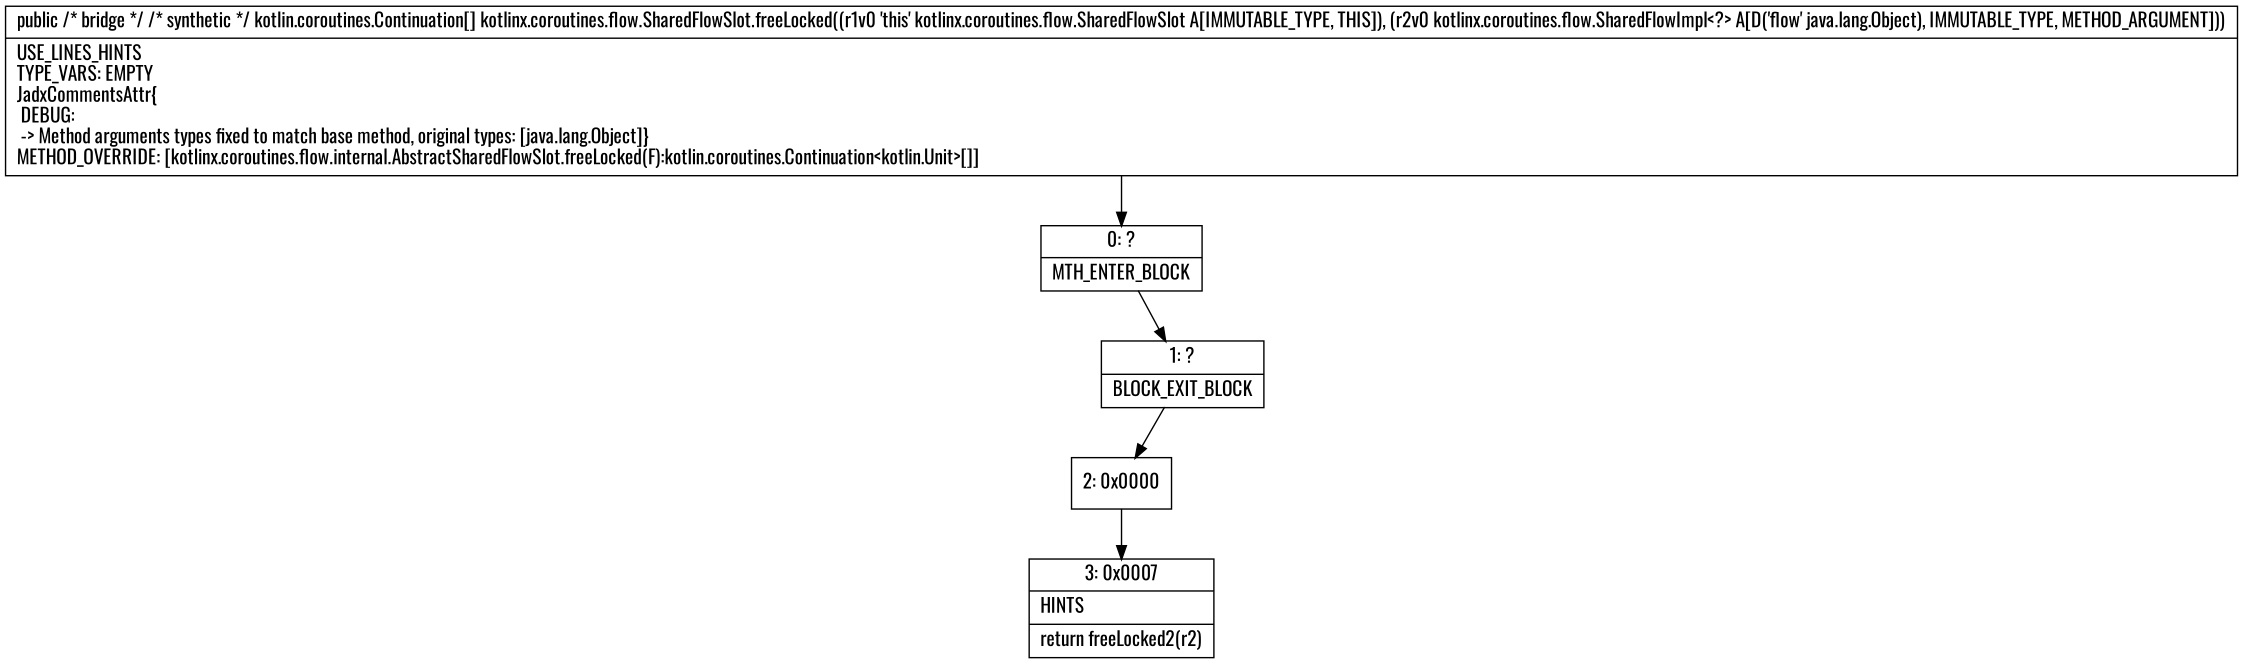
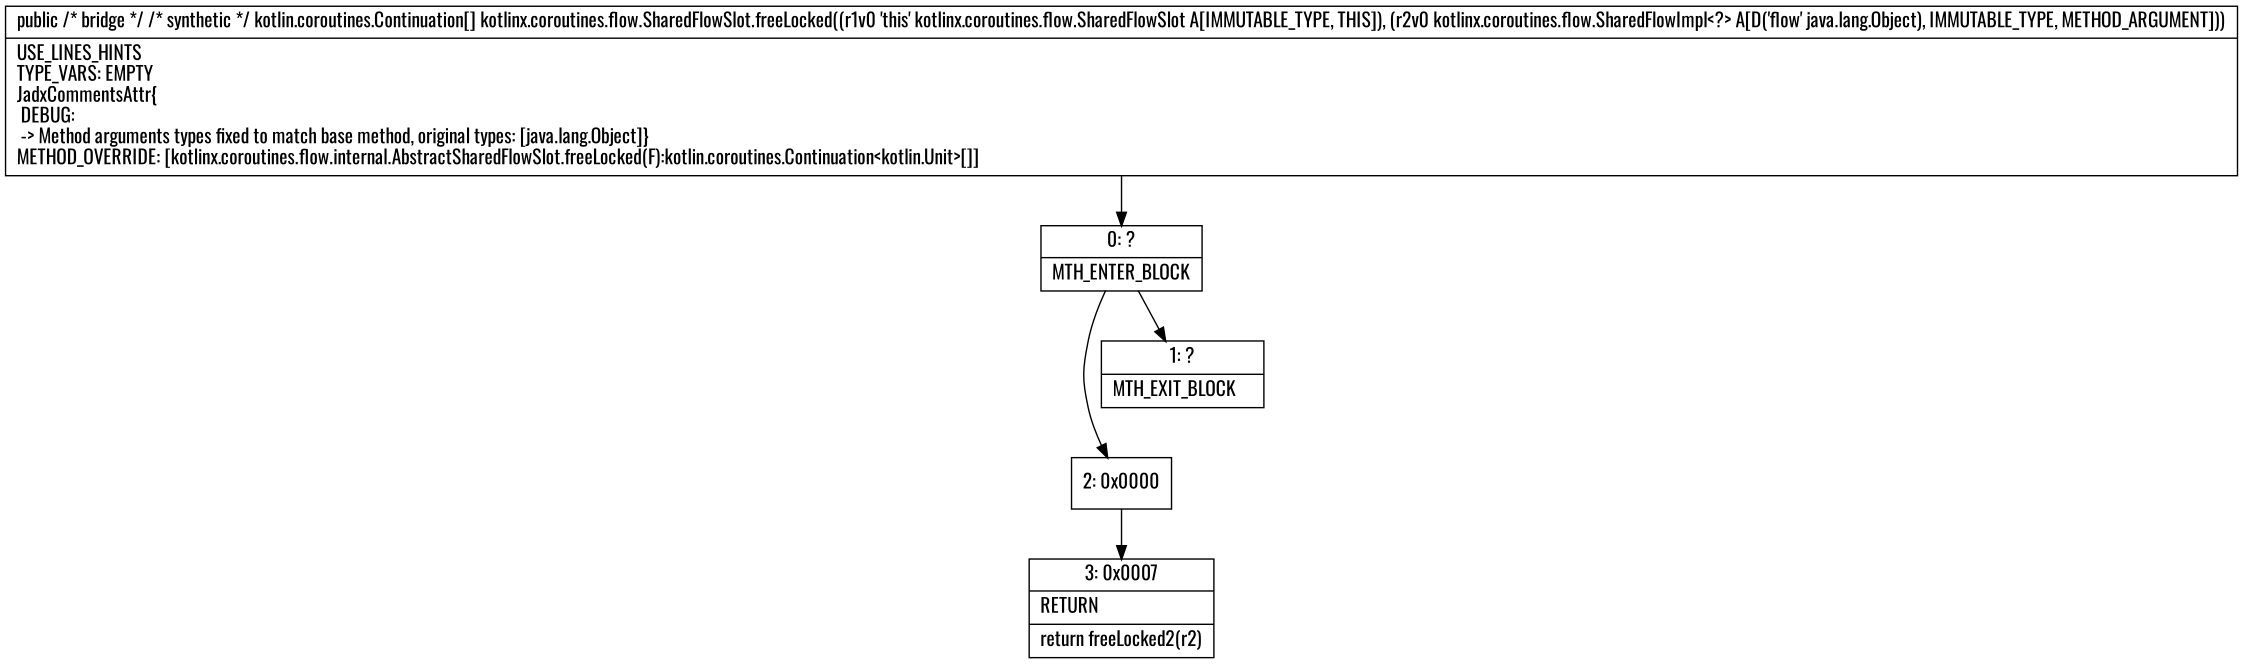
(1183, 390) -> (1174, 390)
(1153, 427) -> (1084, 368)
(1062, 607) -> (1070, 607)
